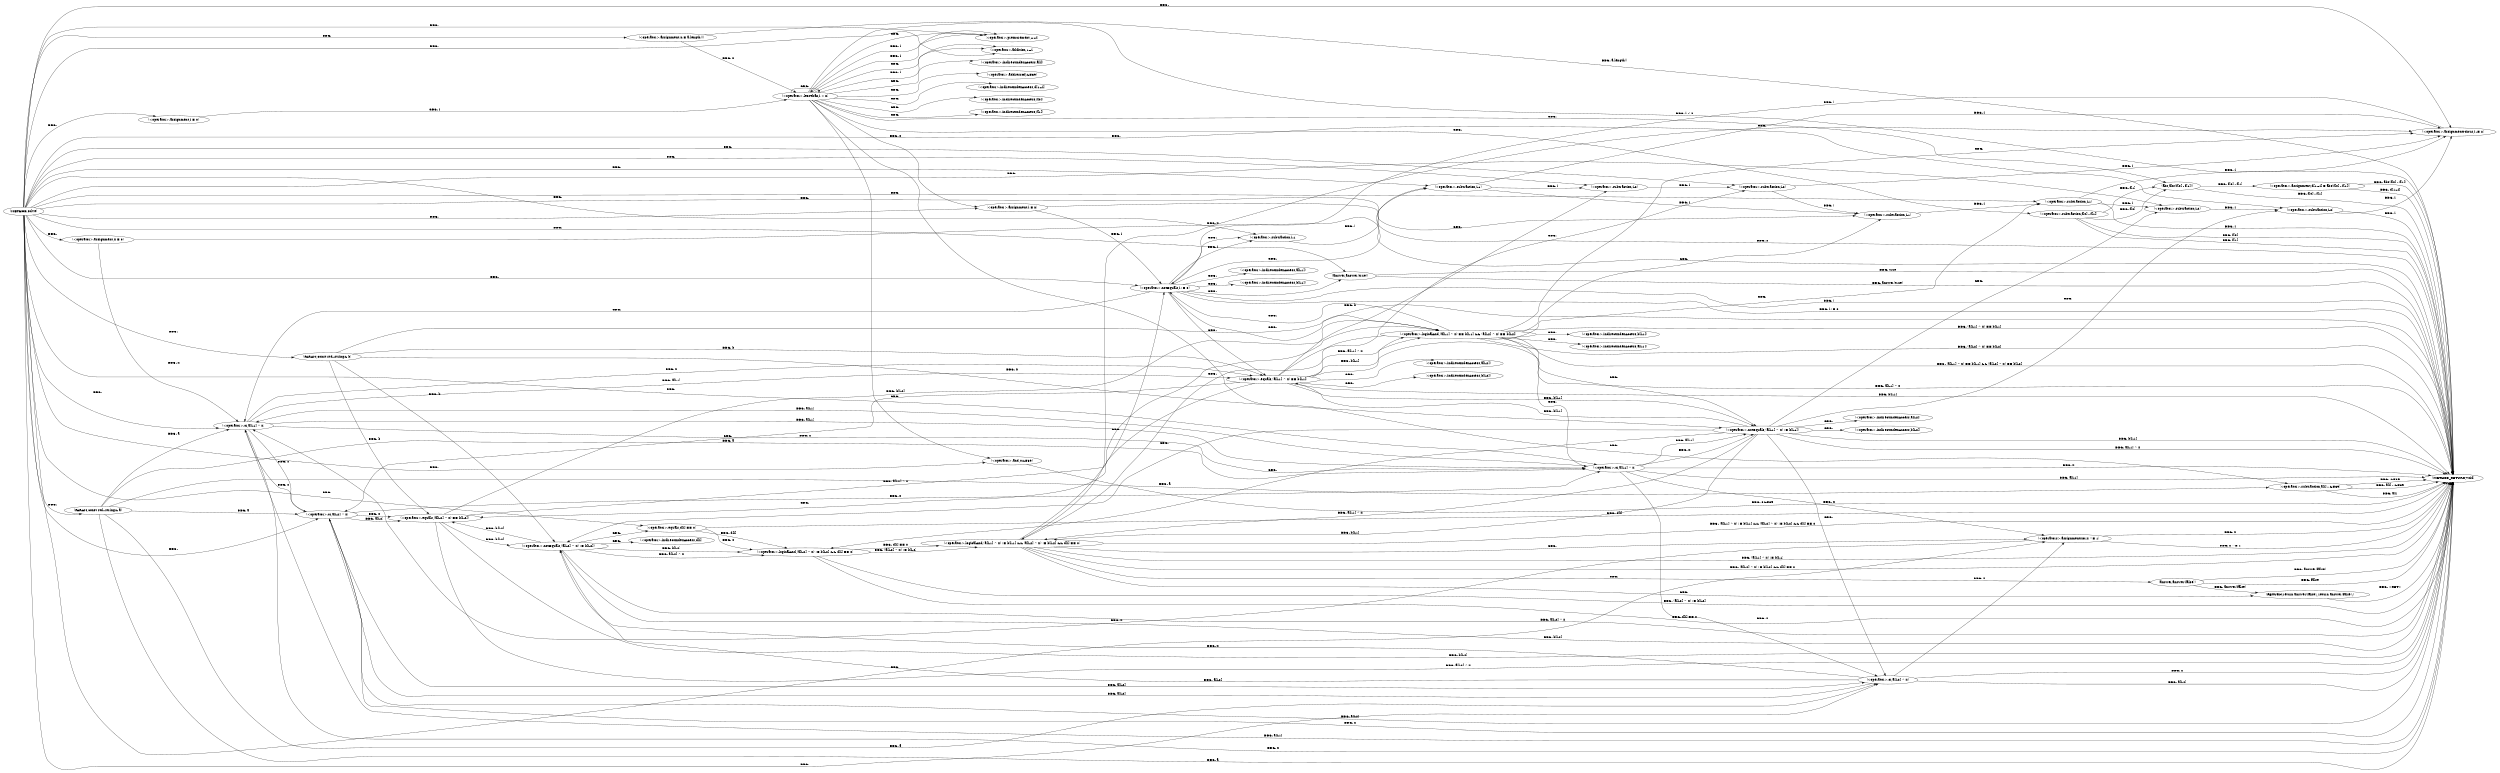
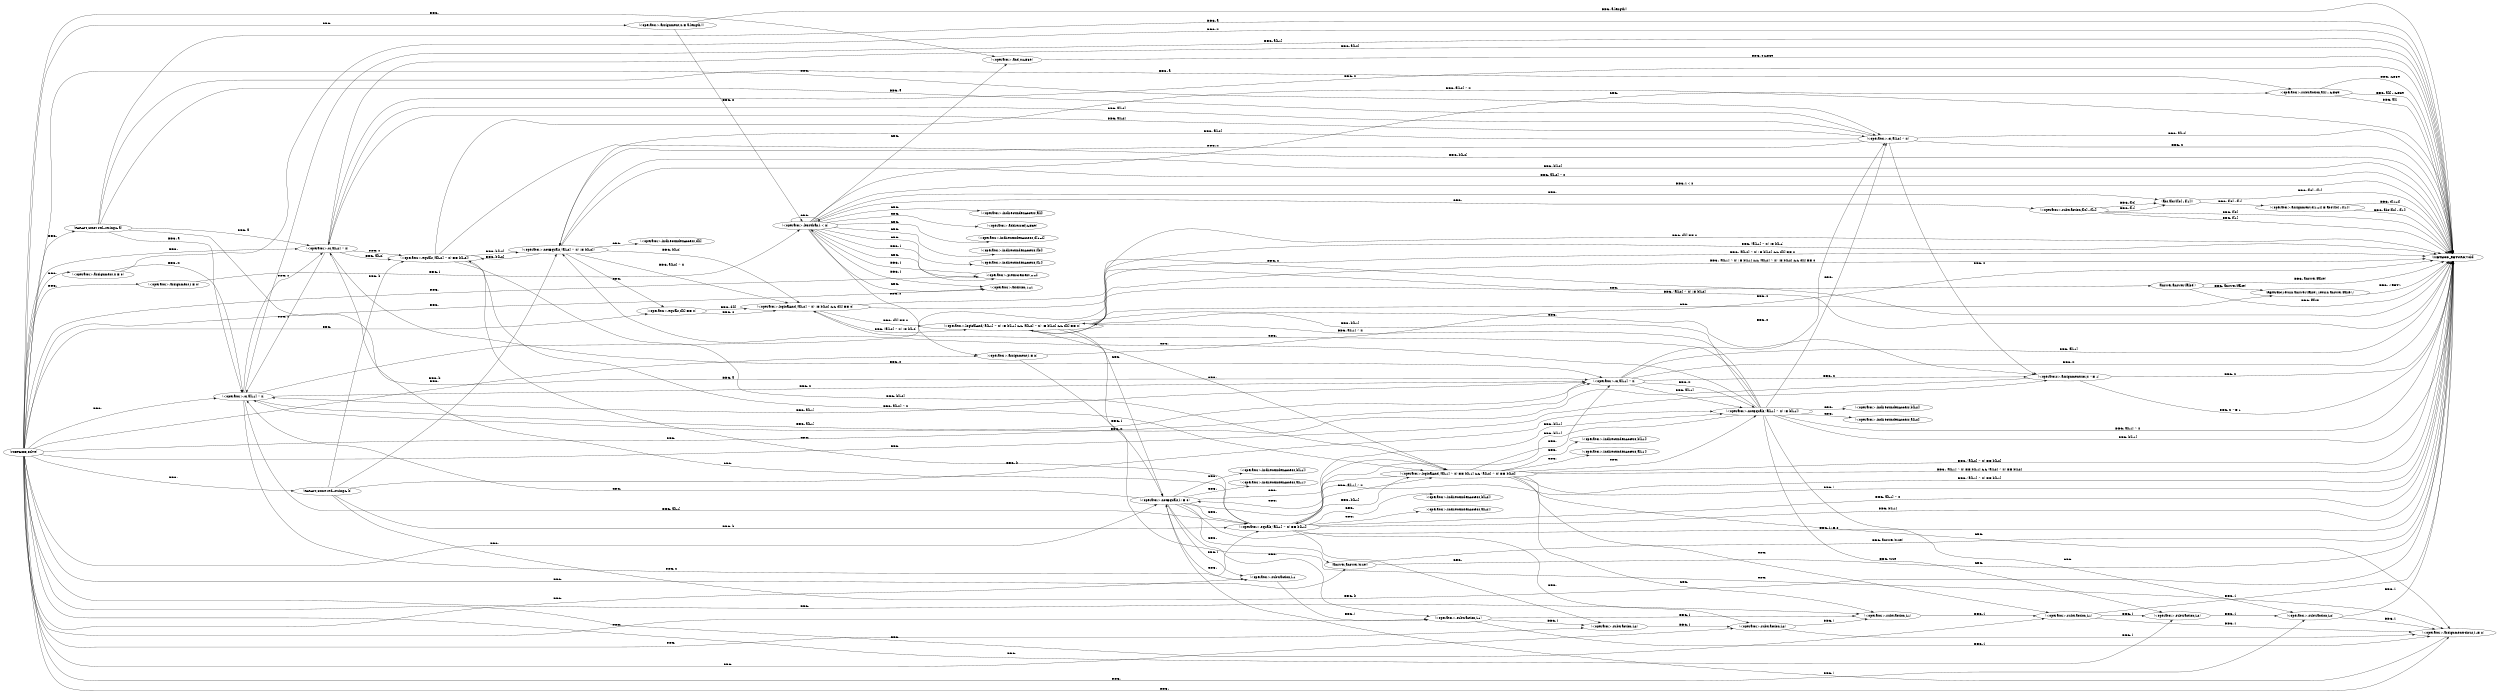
(435, 110) -> (435, 272)
(1535, 517) -> none
